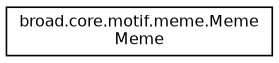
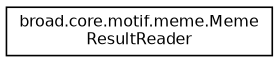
(139, 31) -> (139, 31)
